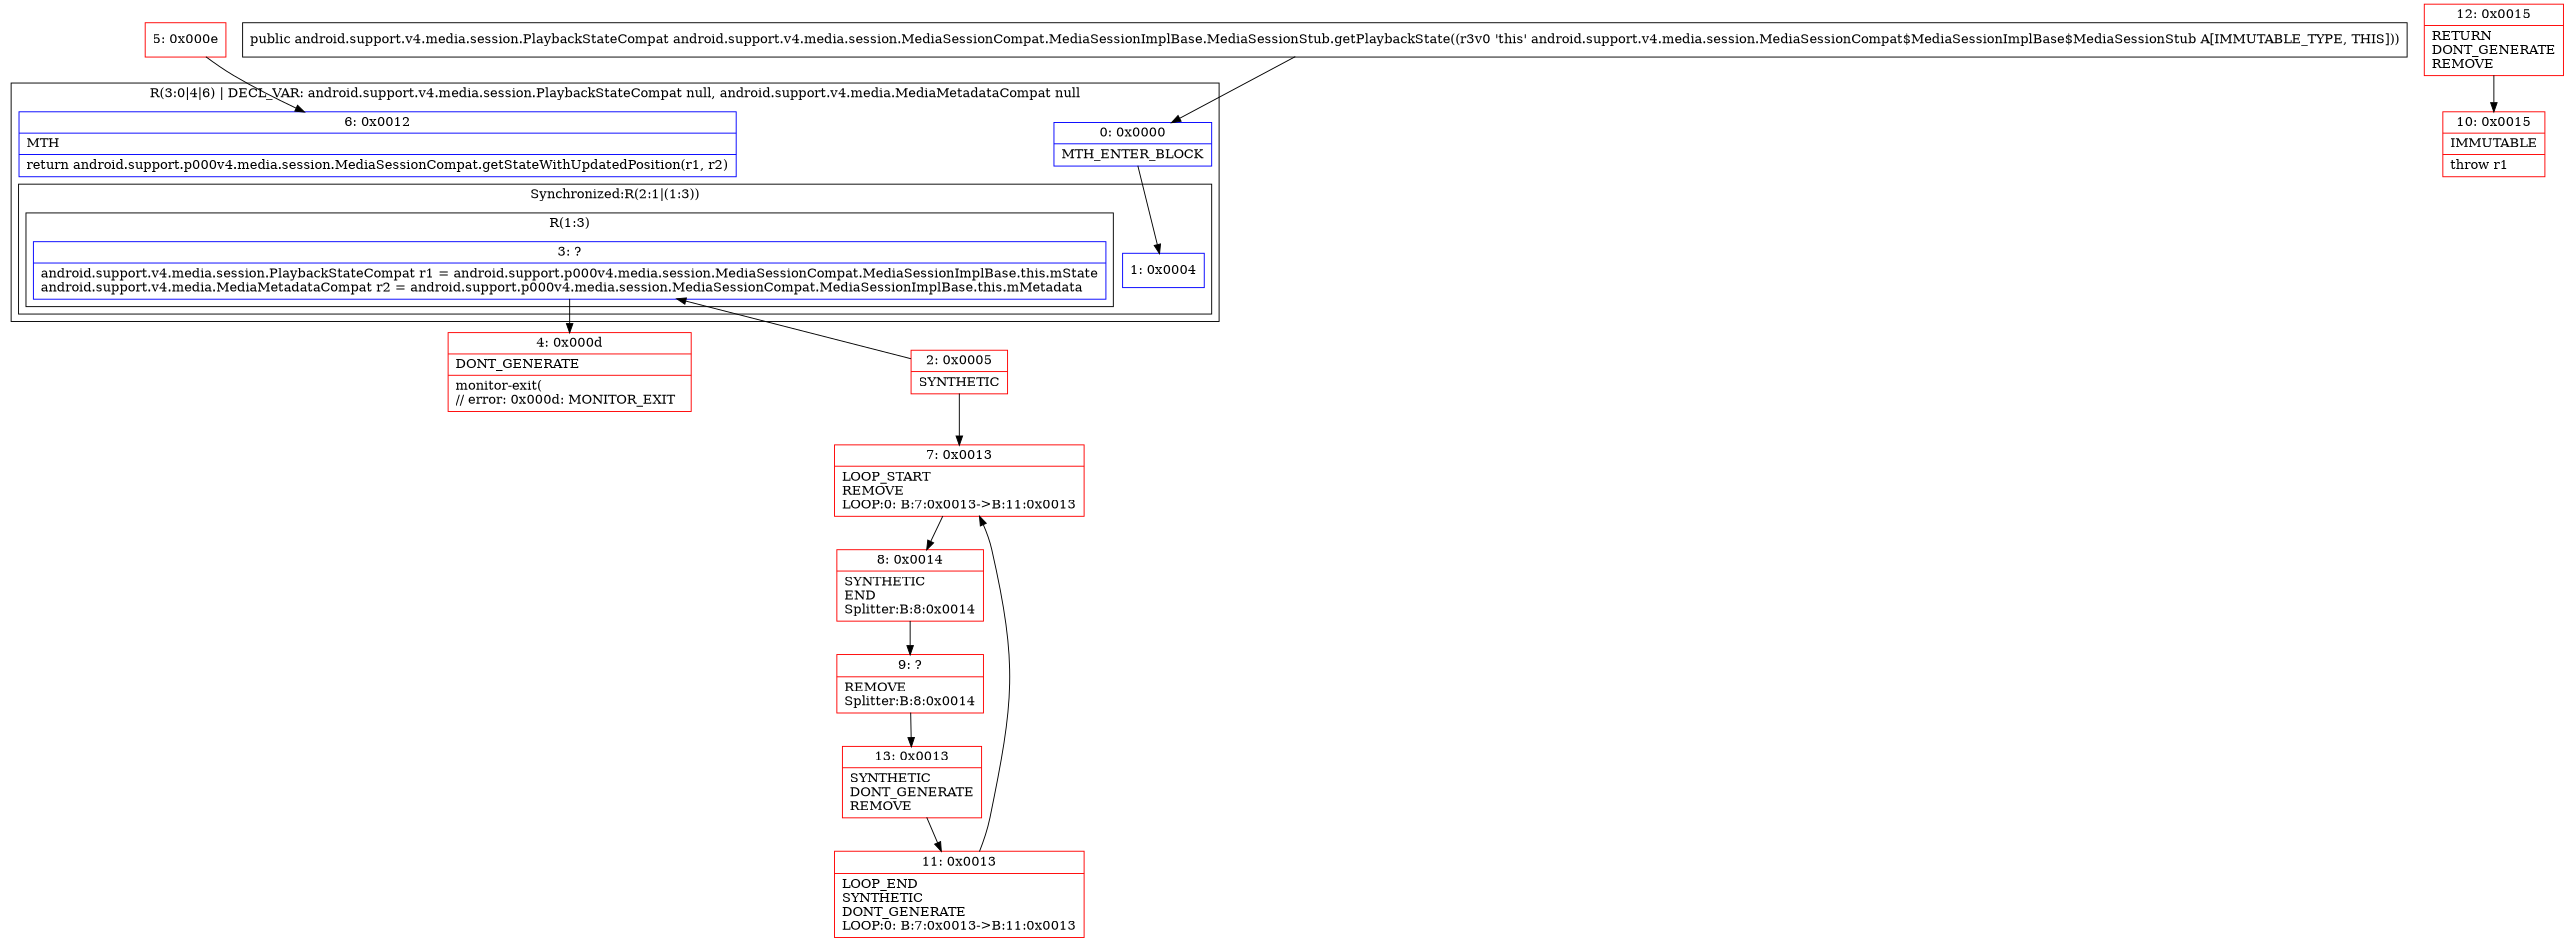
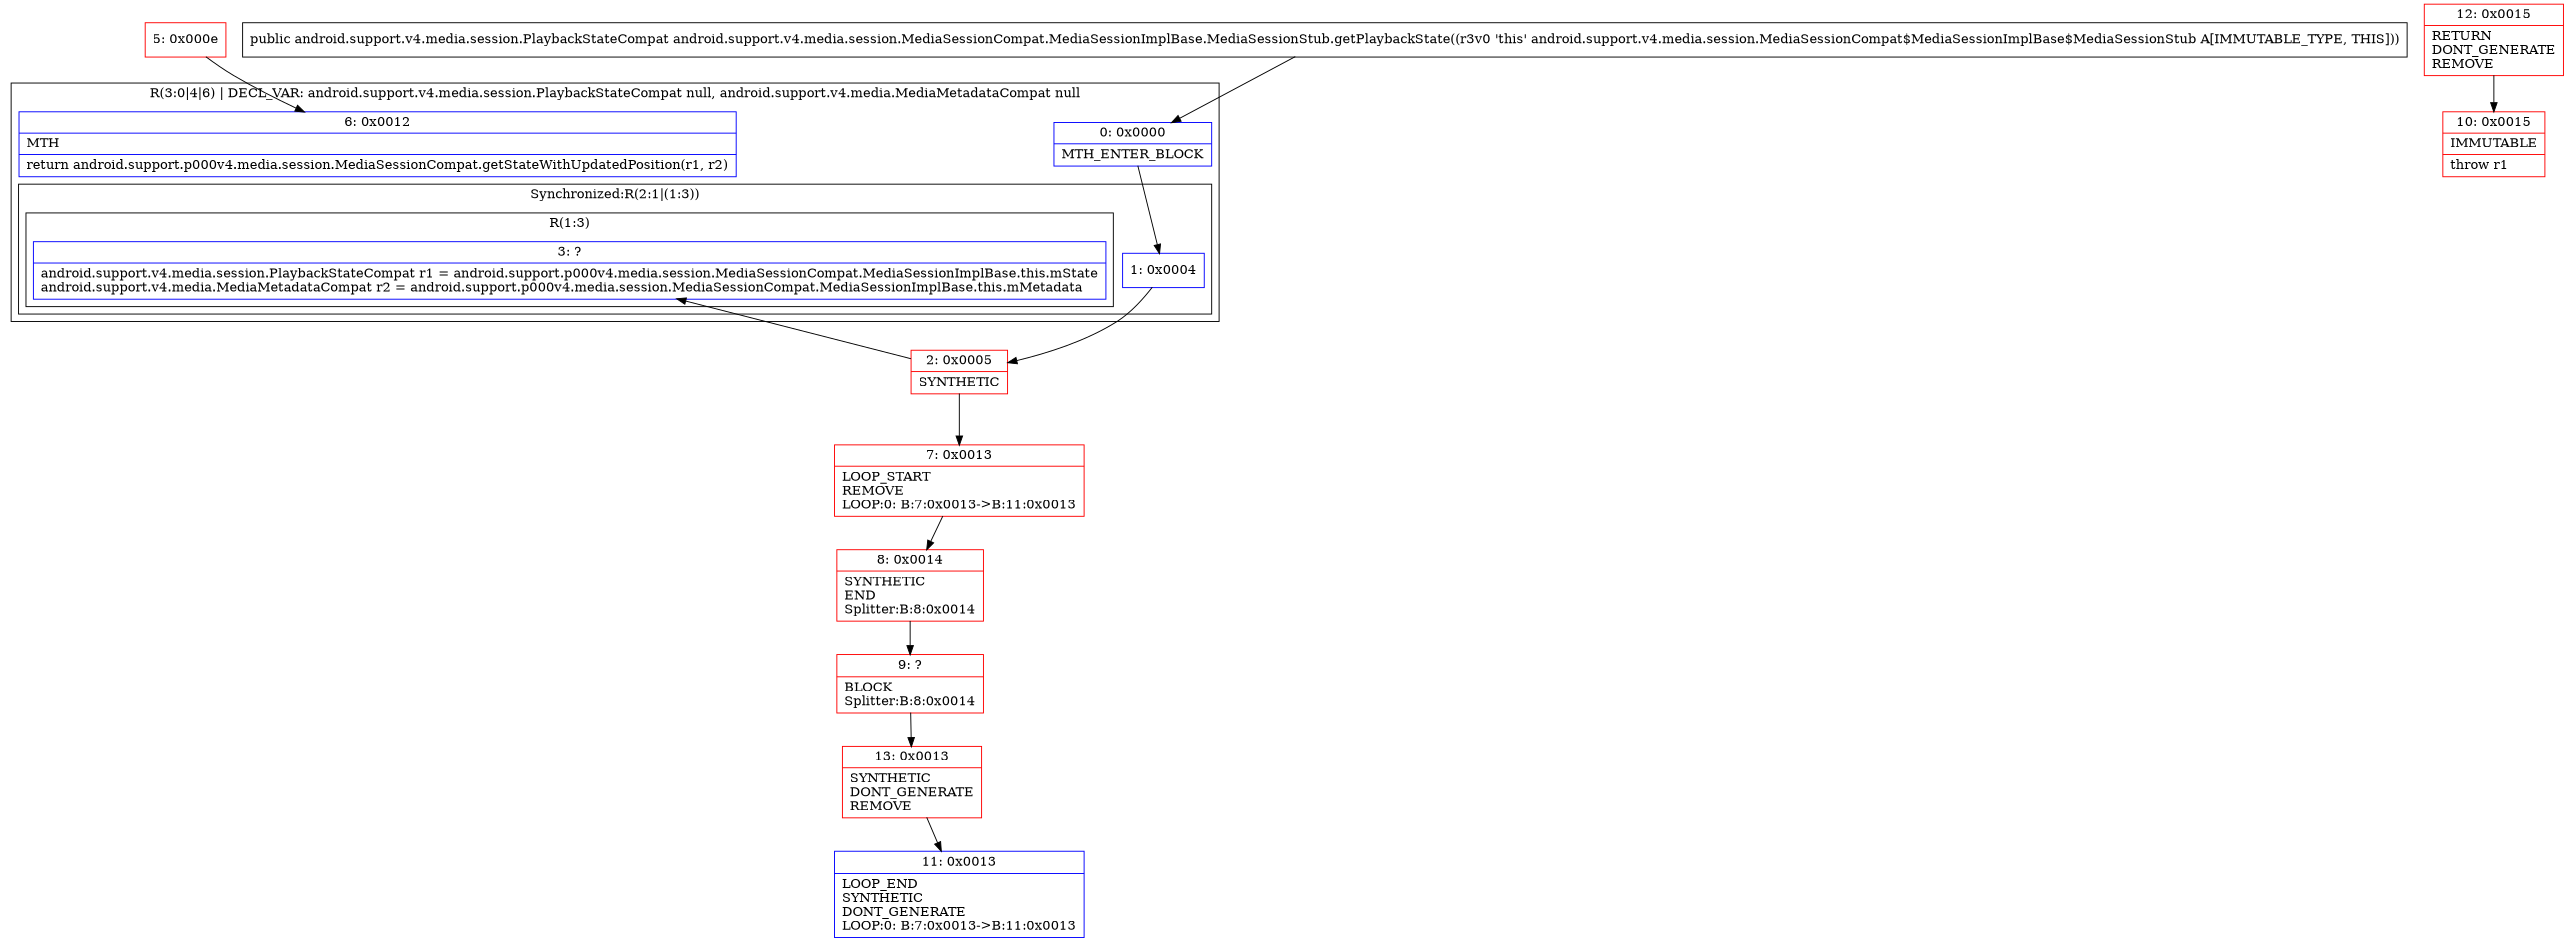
none -> (1091, 335)
(570, 372) -> none
(875, 687) -> (868, 687)
(1009, 688) -> none
(959, 894) -> (959, 894)
